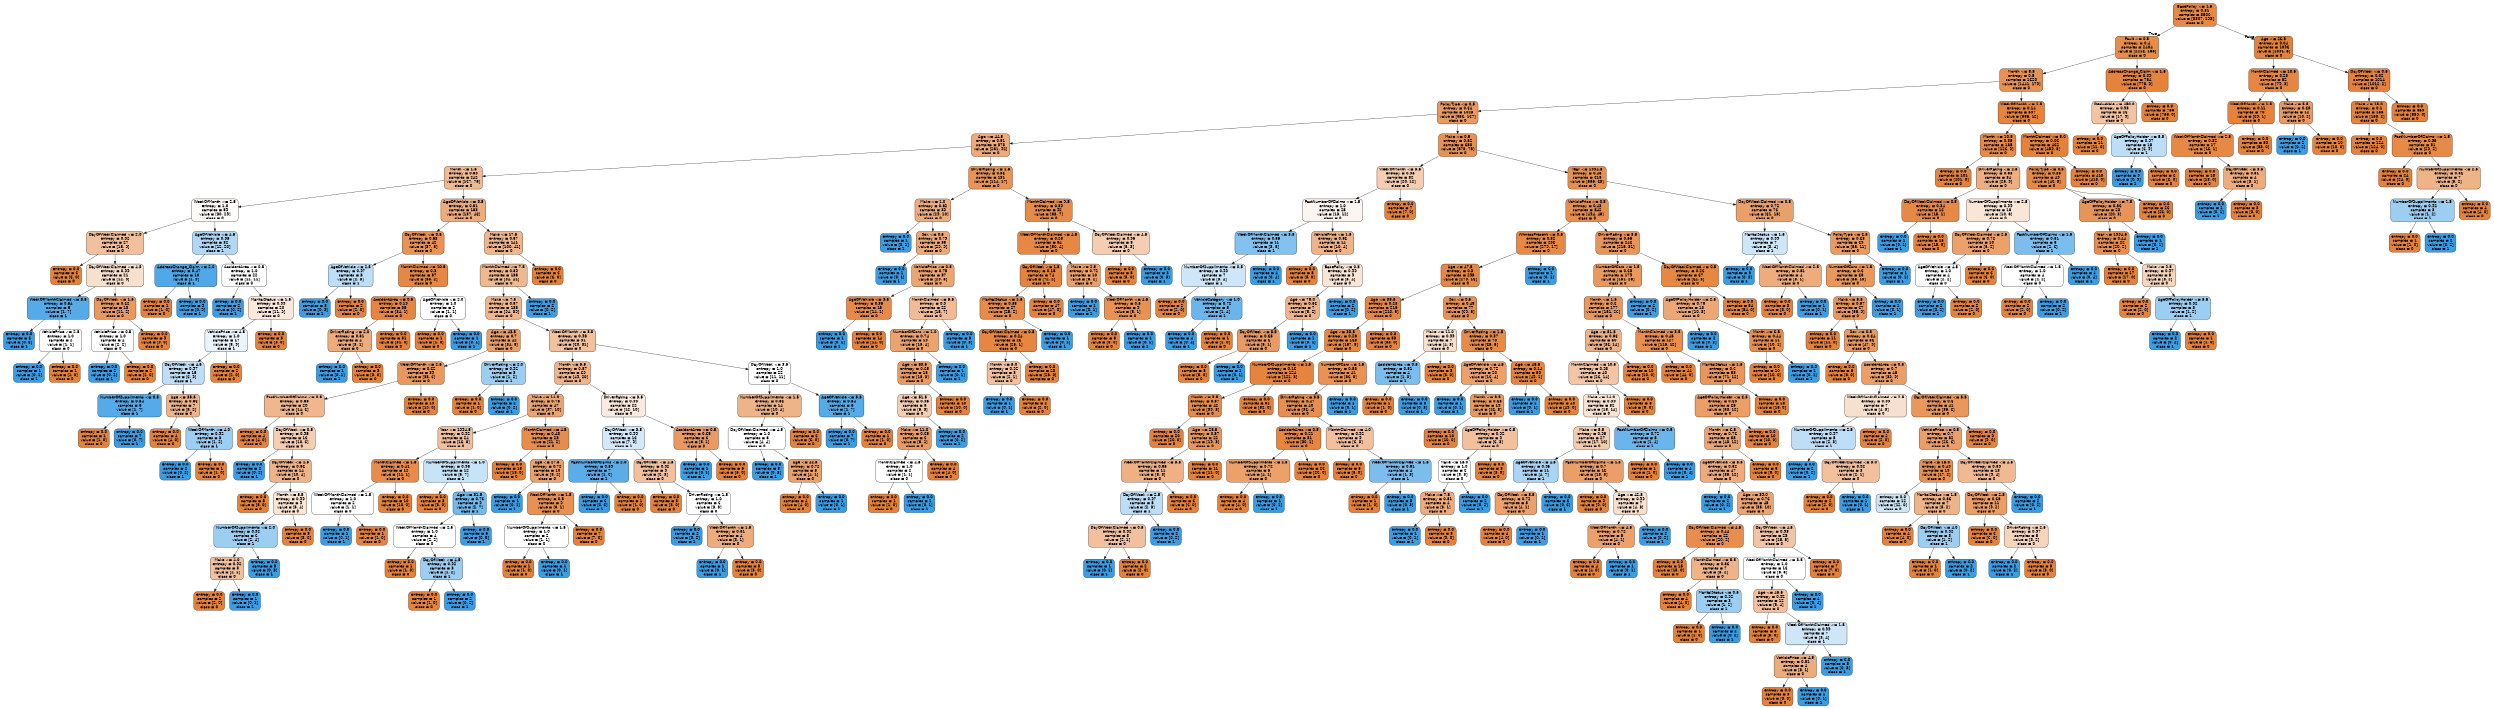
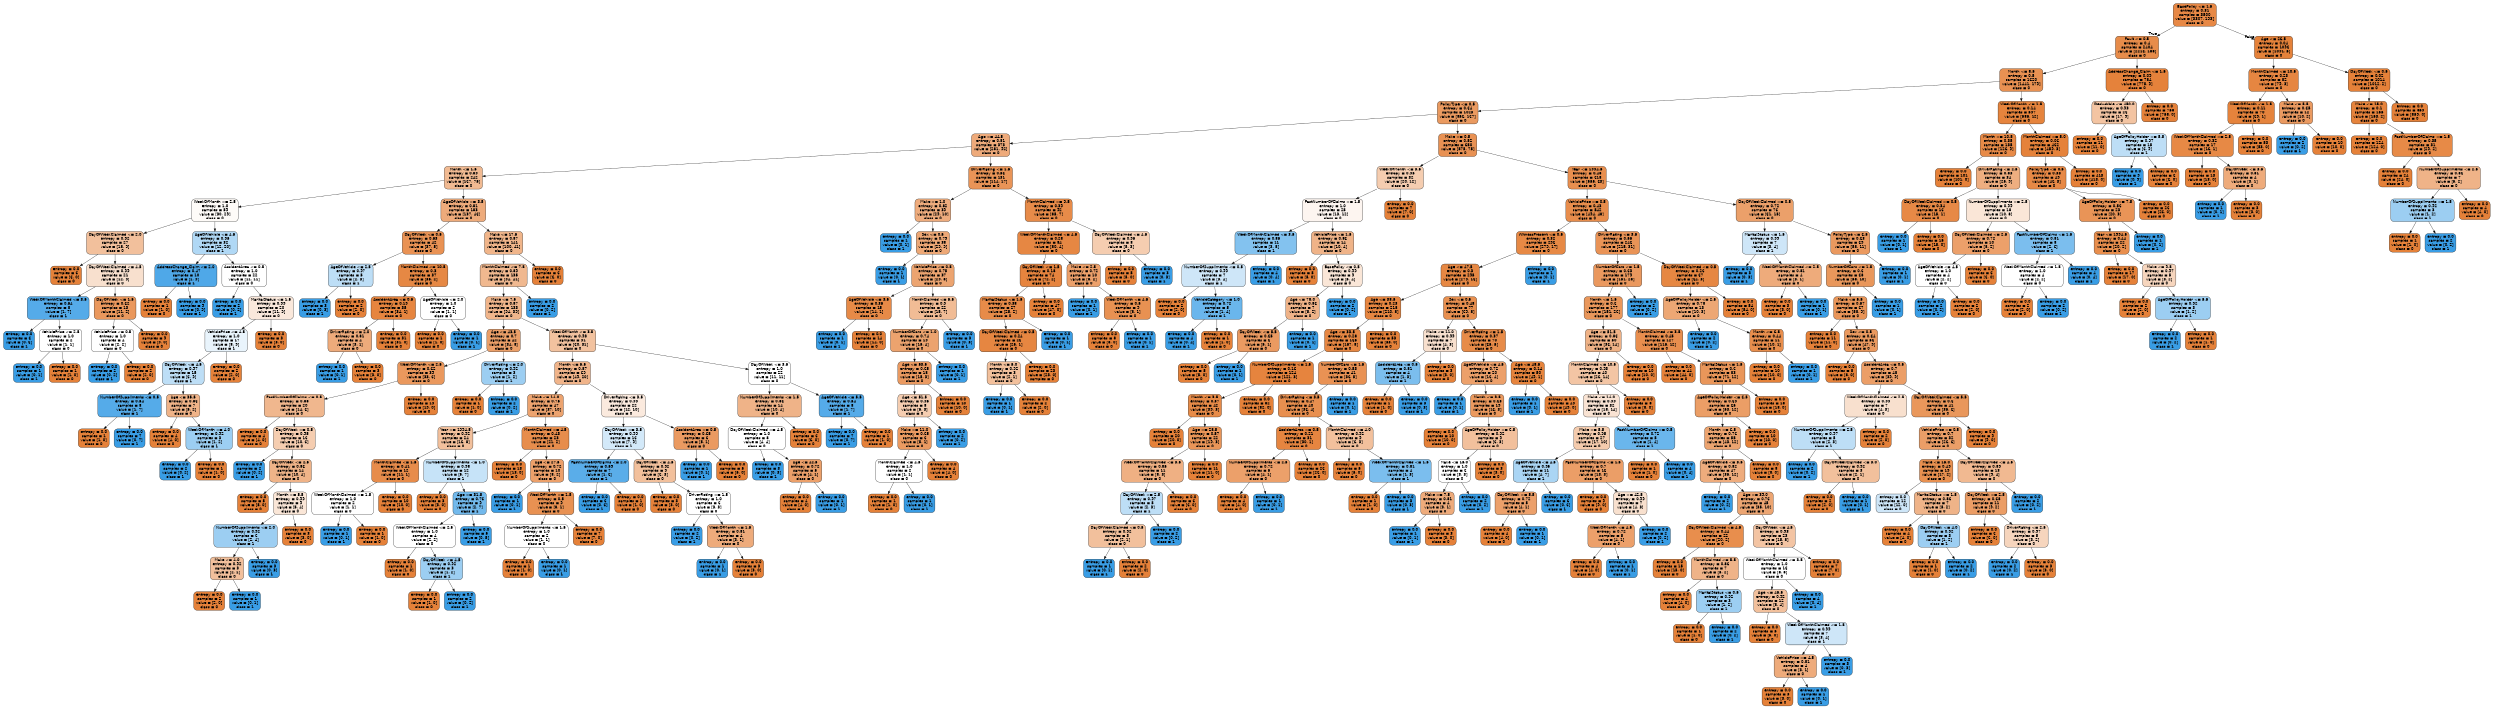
(421, 406) -> (421, 406)
